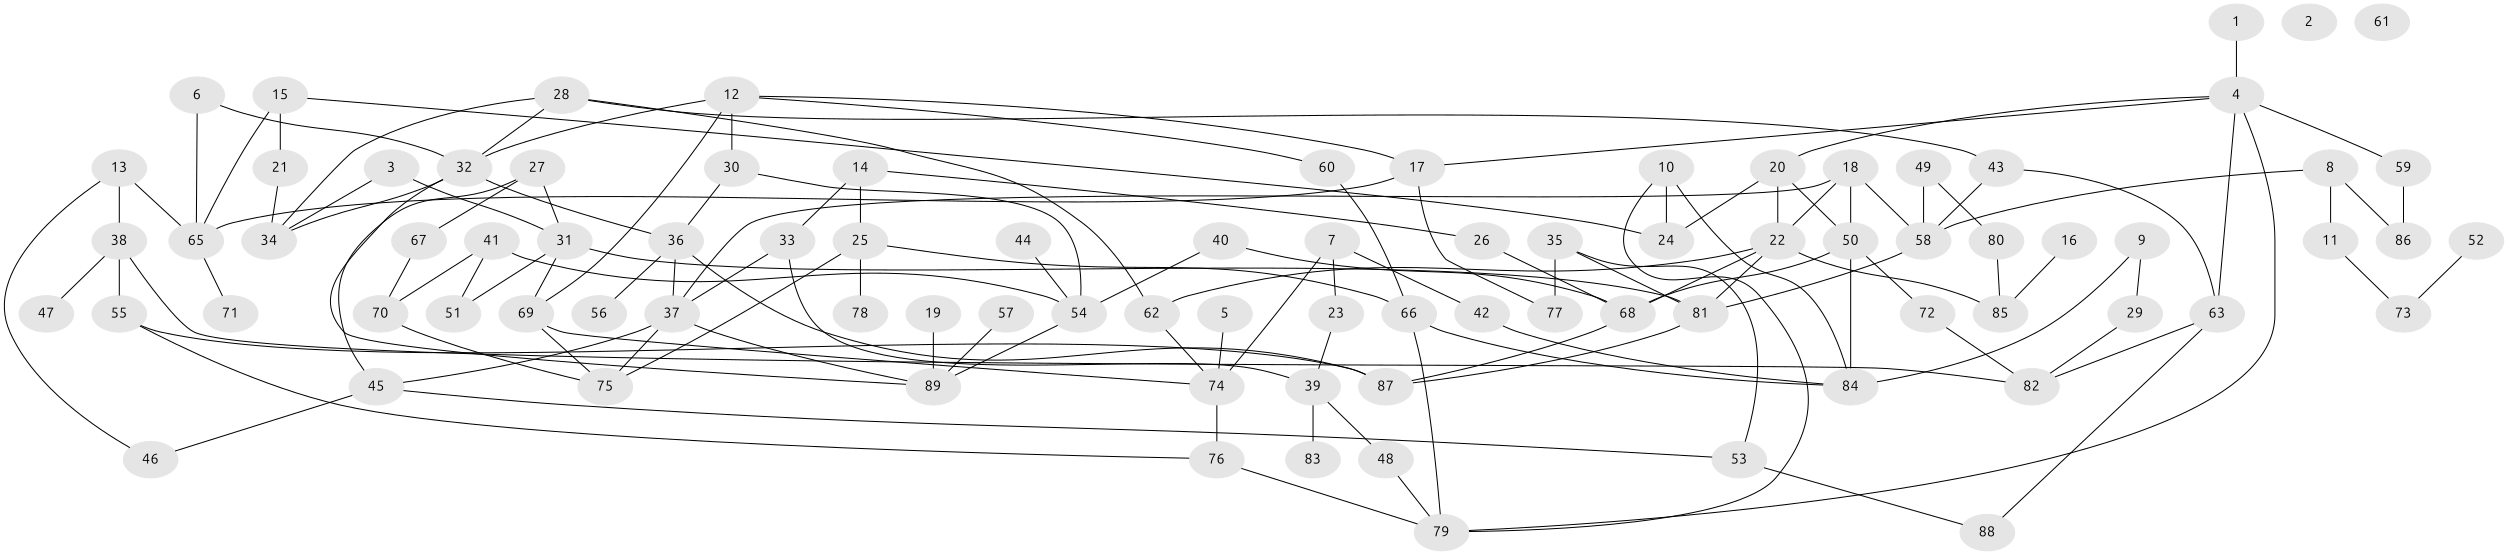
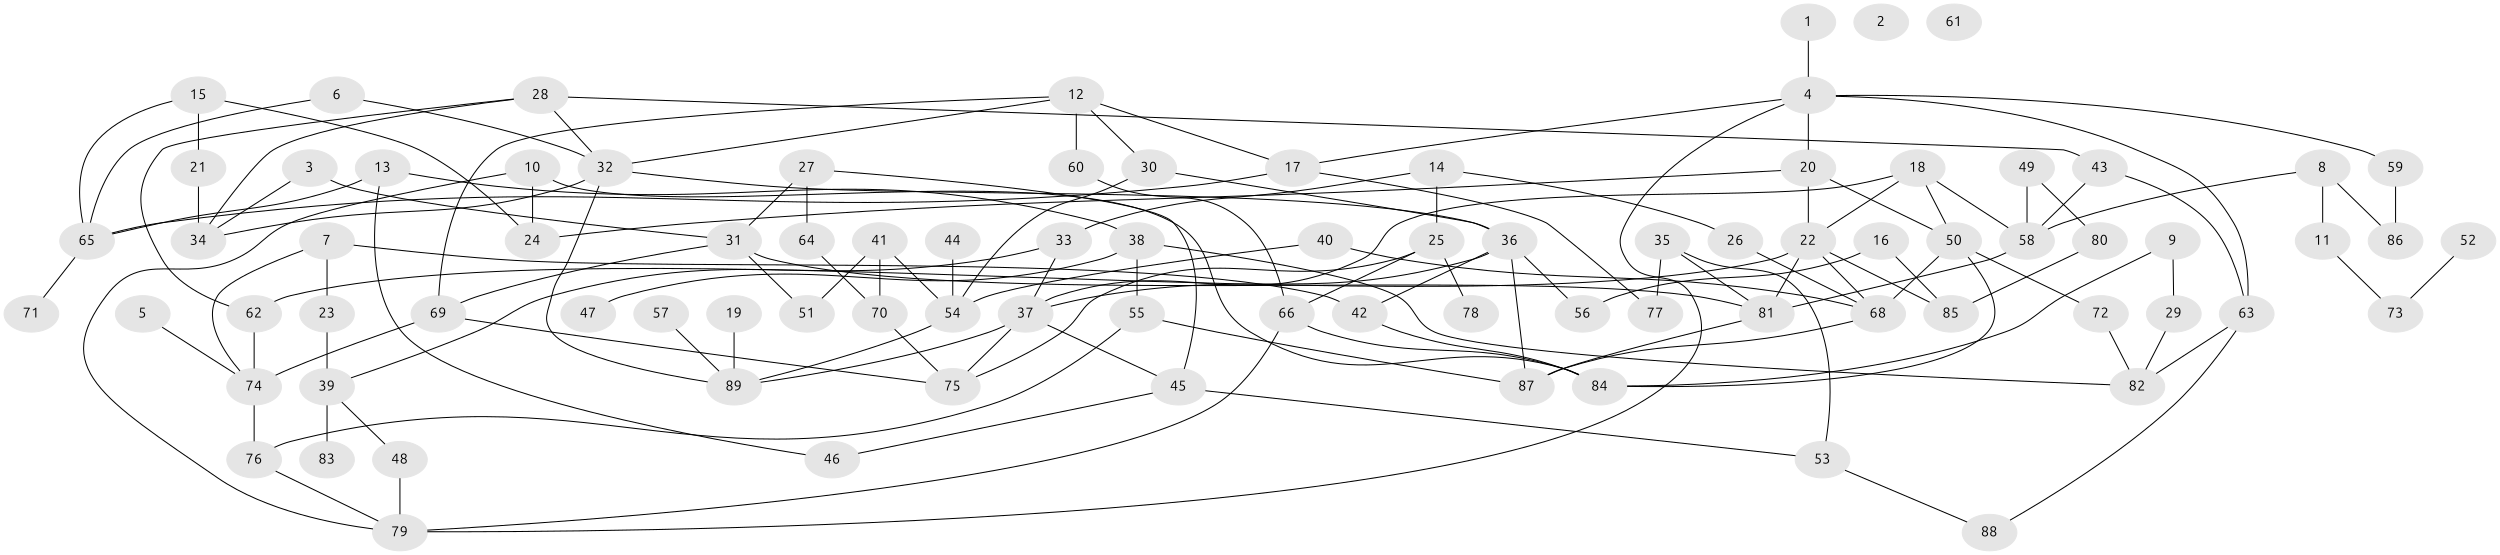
(419, 241) -> (807, 241)
none -> (1435, 277)
none -> (1732, 277)
